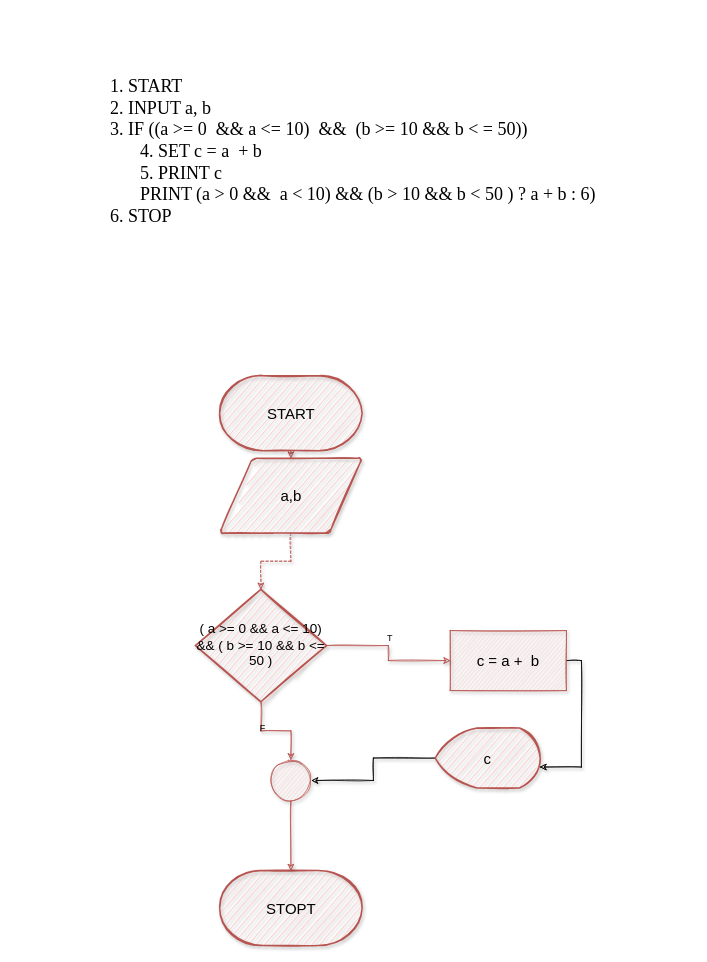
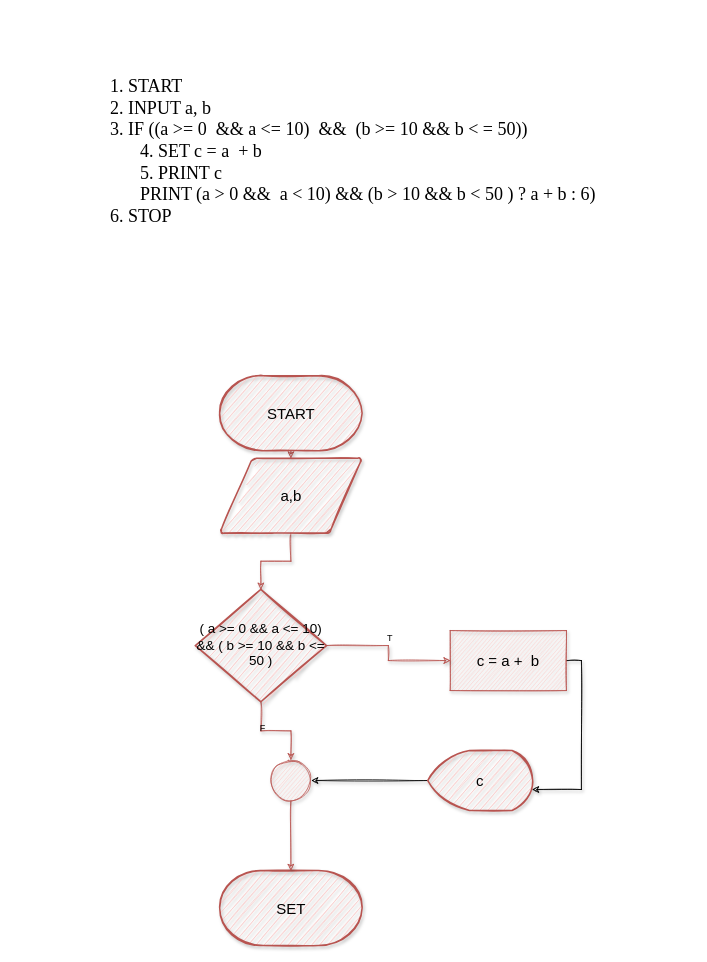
(278, 561) -> (278, 561)
(488, 758) -> (480, 780)
(291, 908) -> (291, 908)
